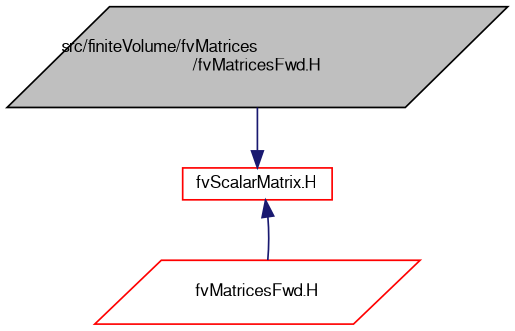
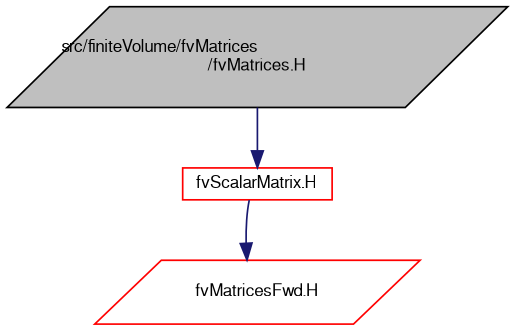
(257, 57) -> (257, 57)
(269, 238) -> (247, 222)
